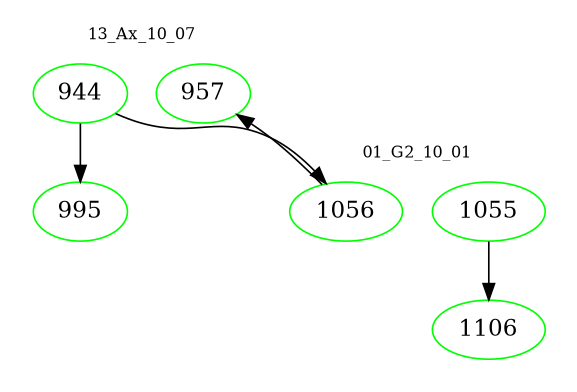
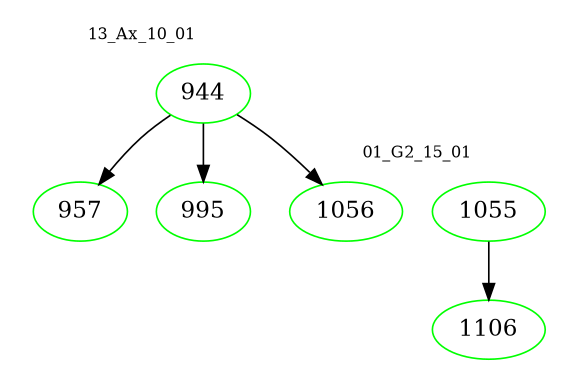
(142, 35) -> (142, 35)
(288, 152) -> (138, 141)
(417, 153) -> (417, 153)
